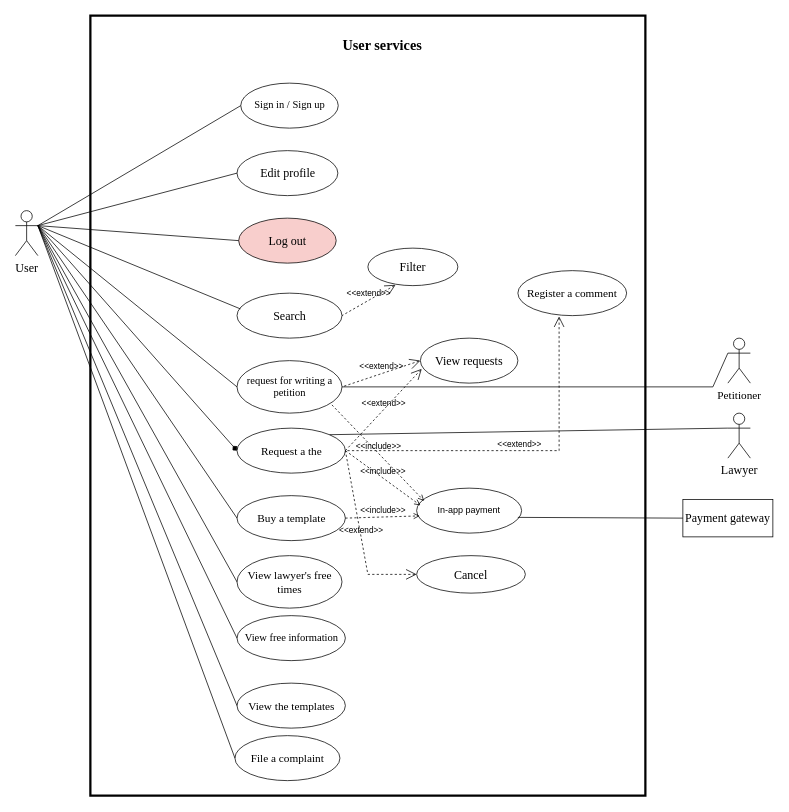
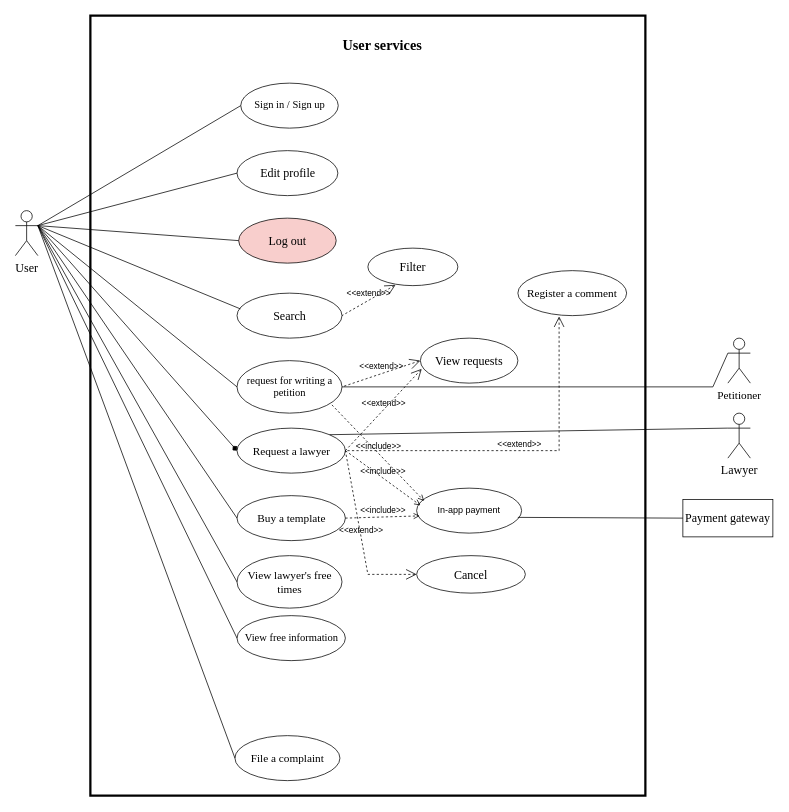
(292, 450) -> (292, 450)
(143, 479) -> none
(291, 705) -> none
